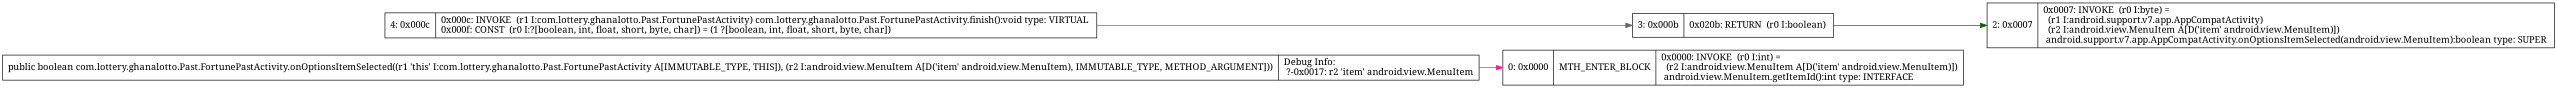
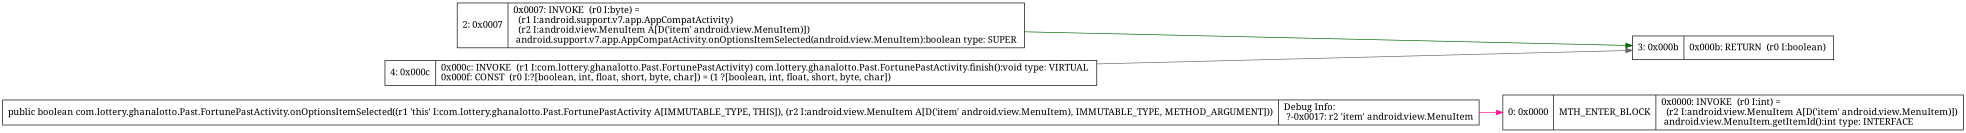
(1759, 25) -> (1759, 48)
(1907, 25) -> (1325, 39)
